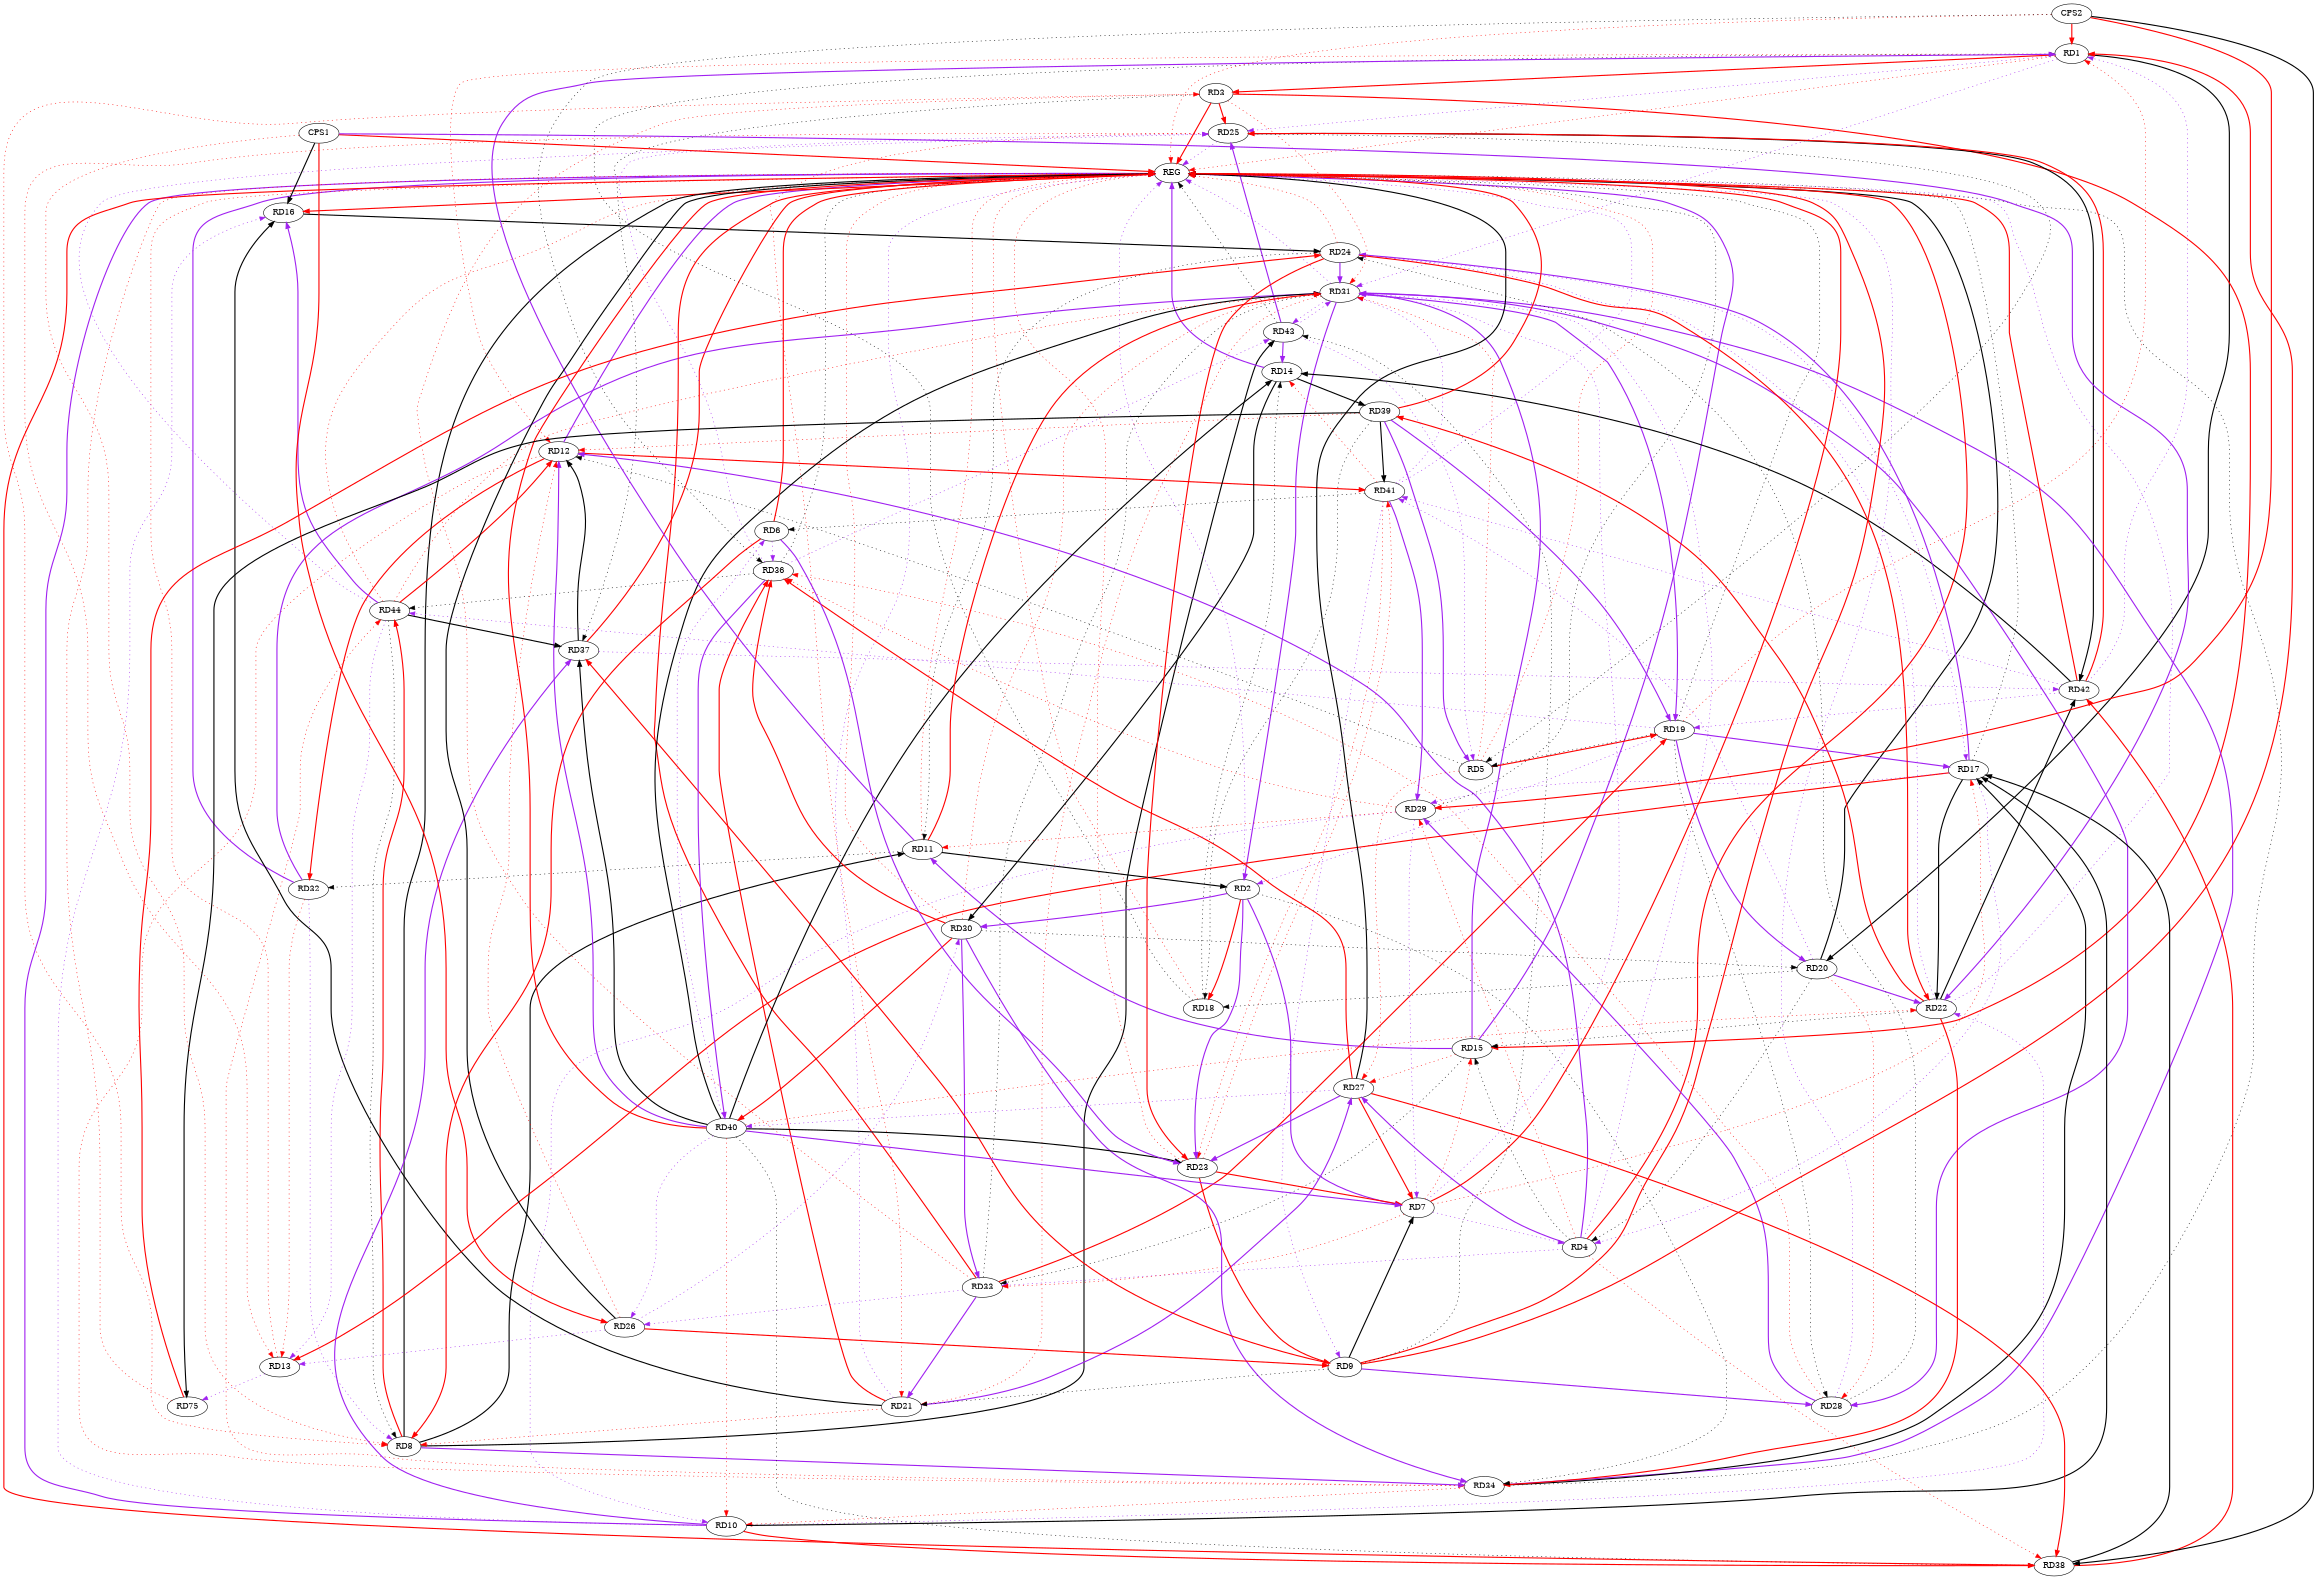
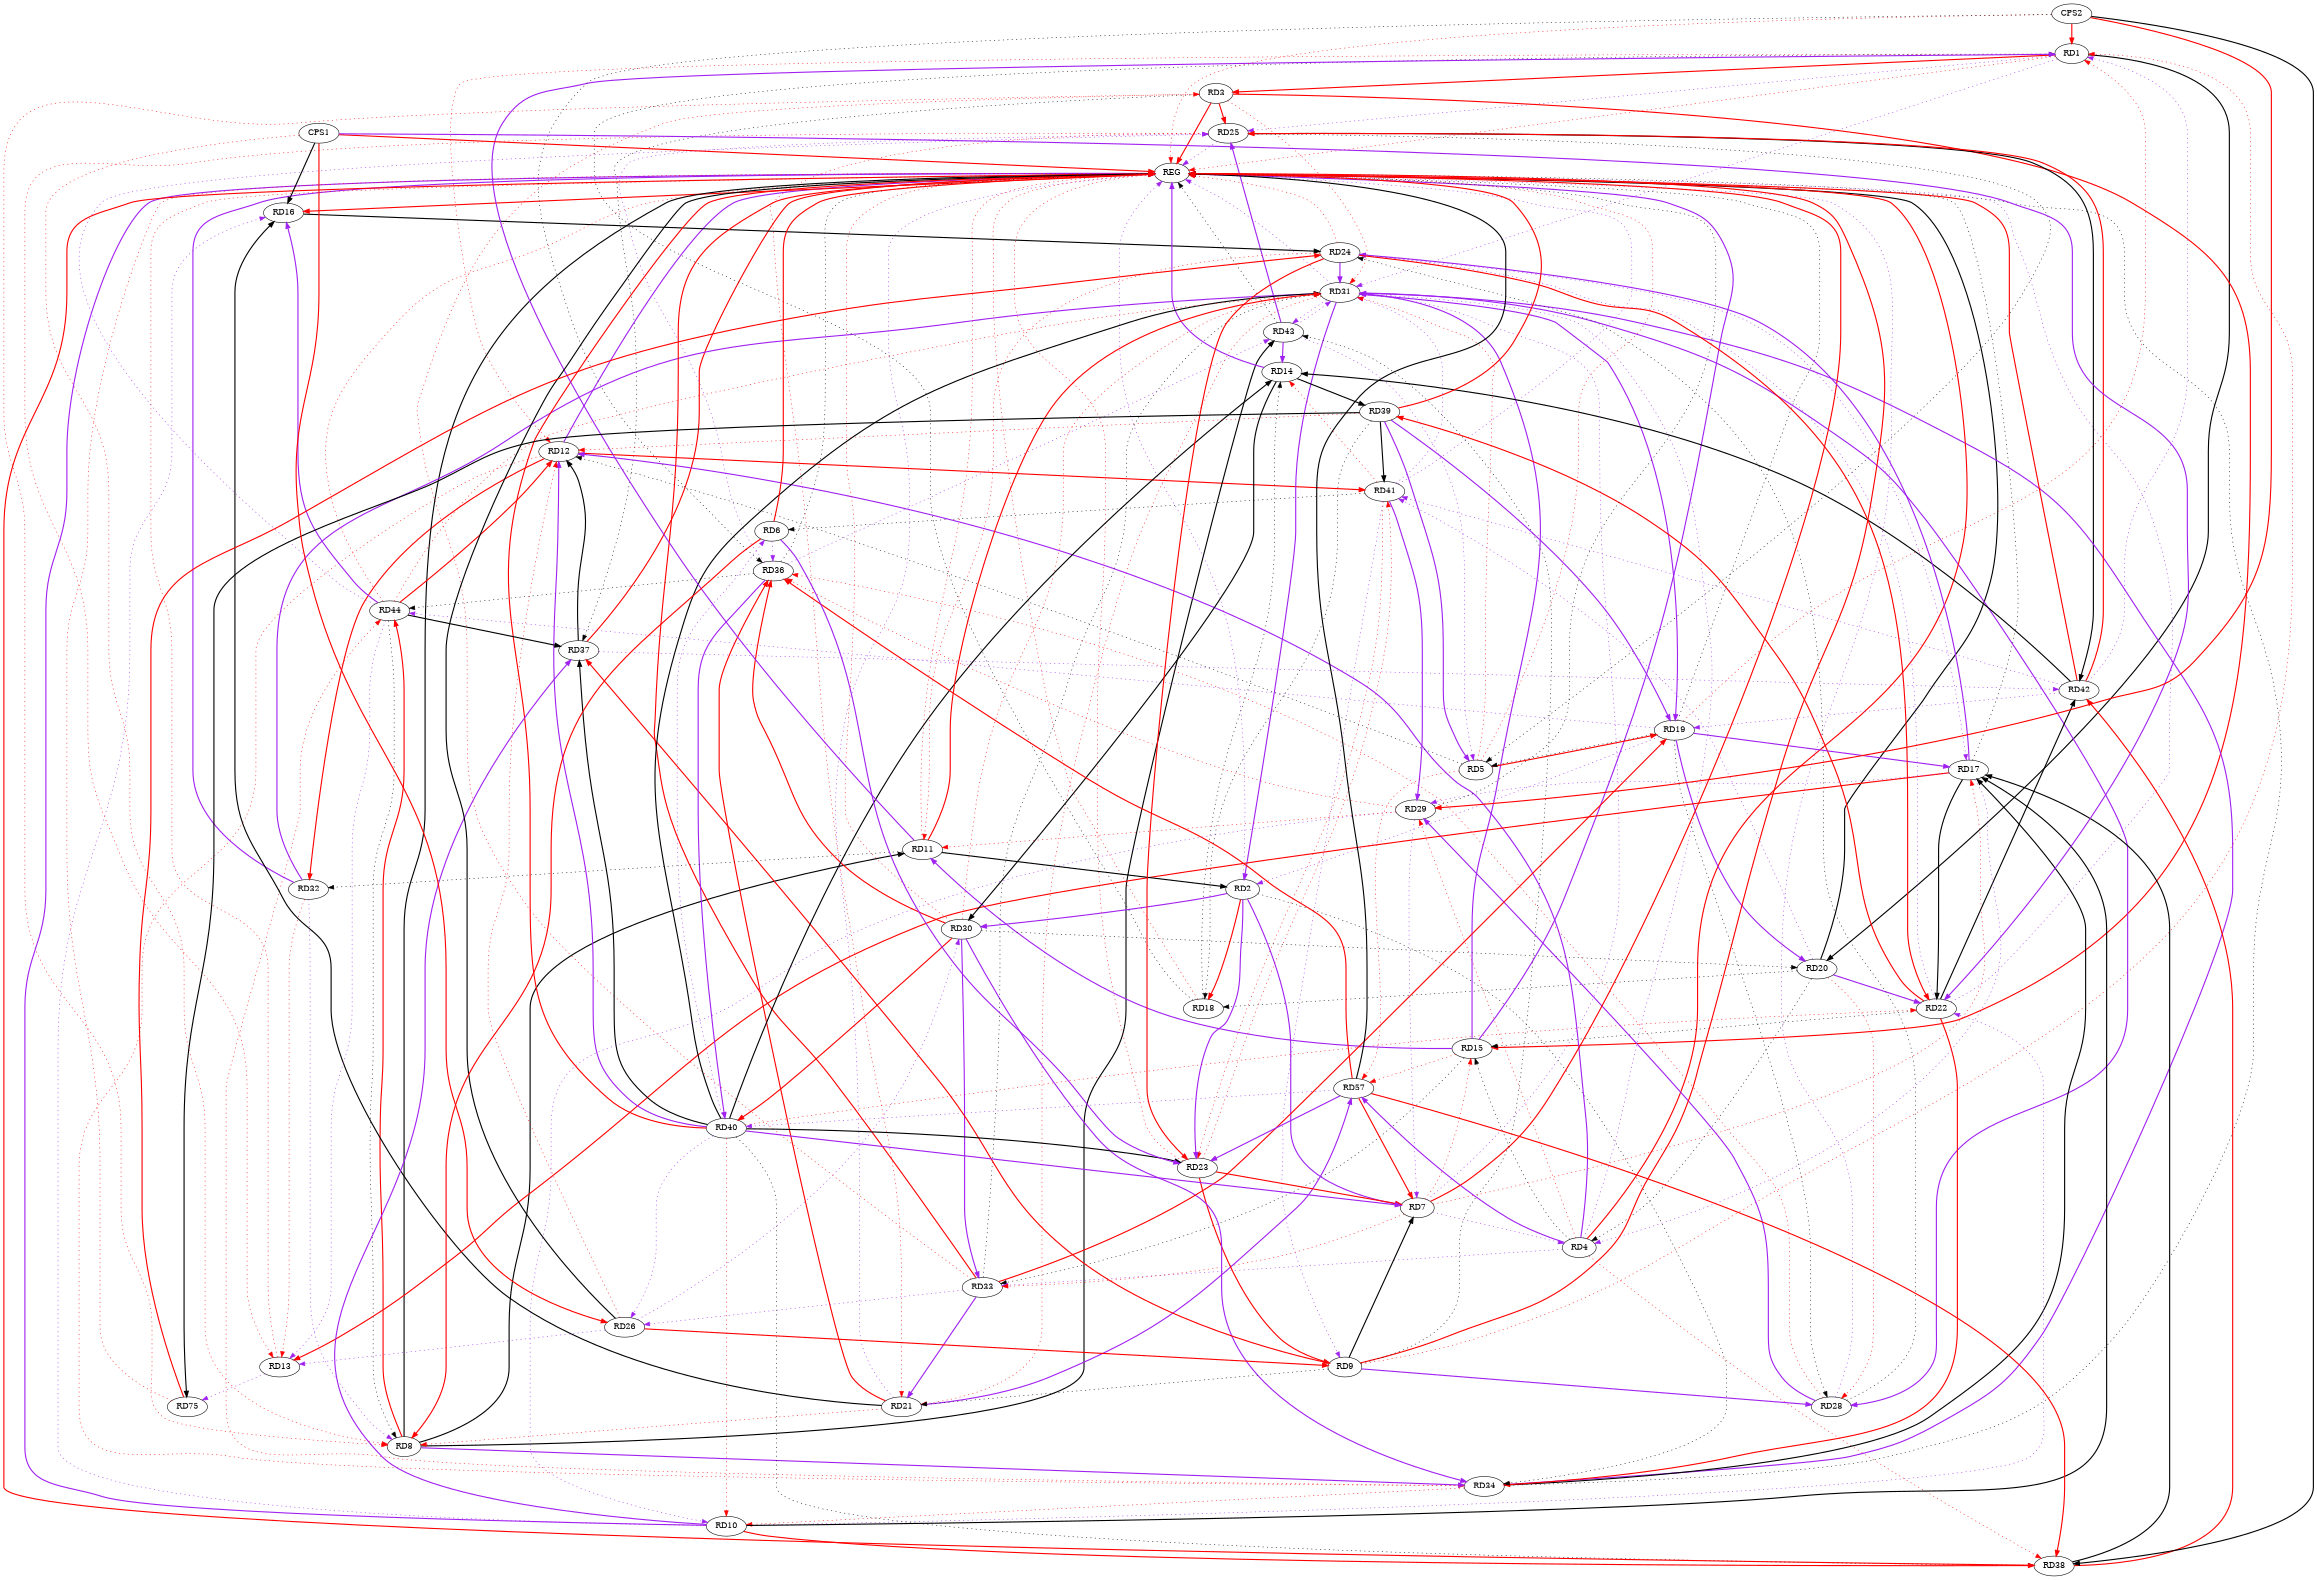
(994, 408) -> (994, 408)
(2201, 891) -> (2201, 891)
(1354, 1088) -> (1354, 1088)
